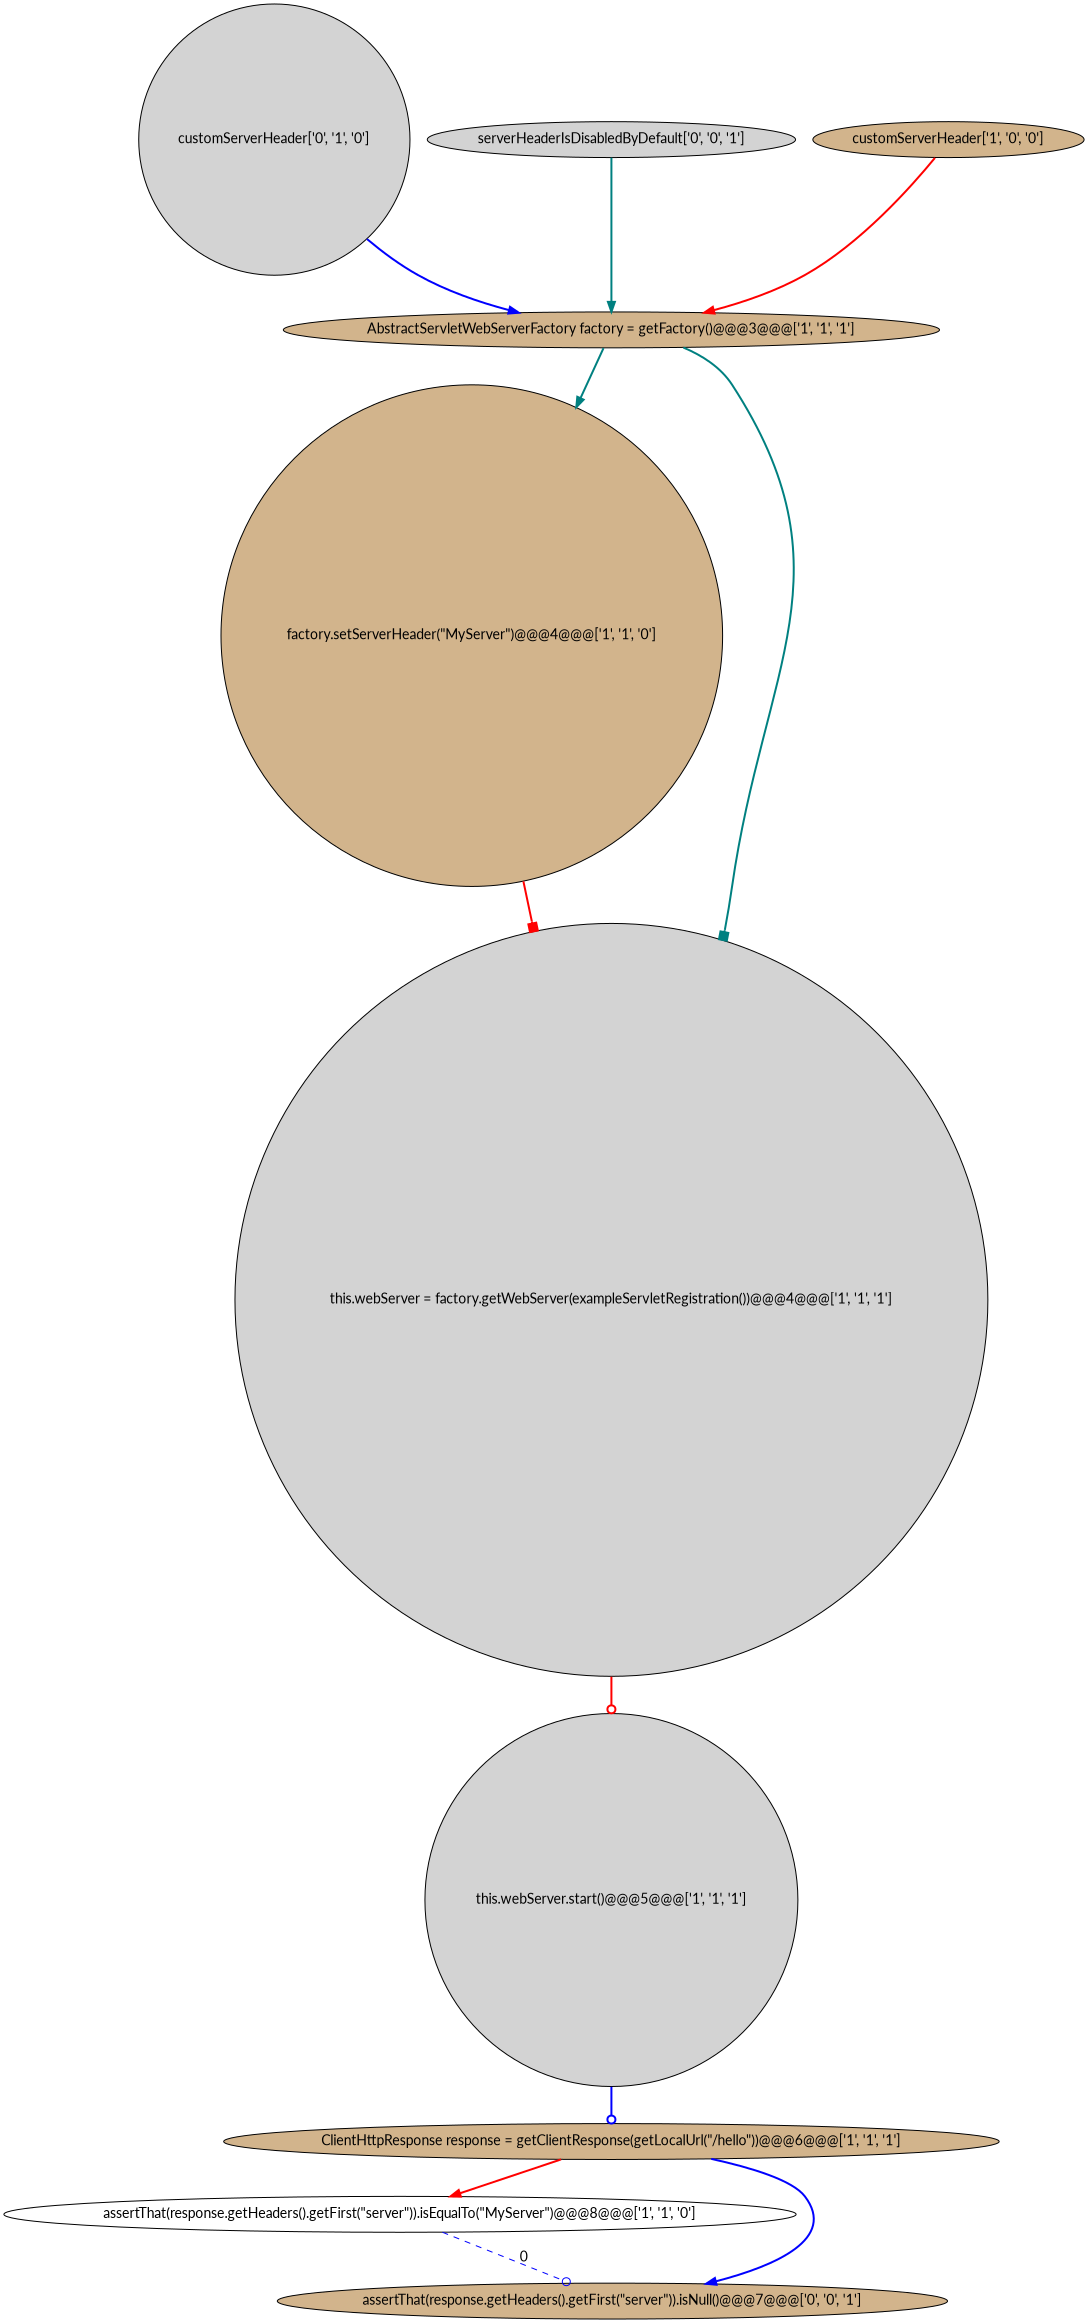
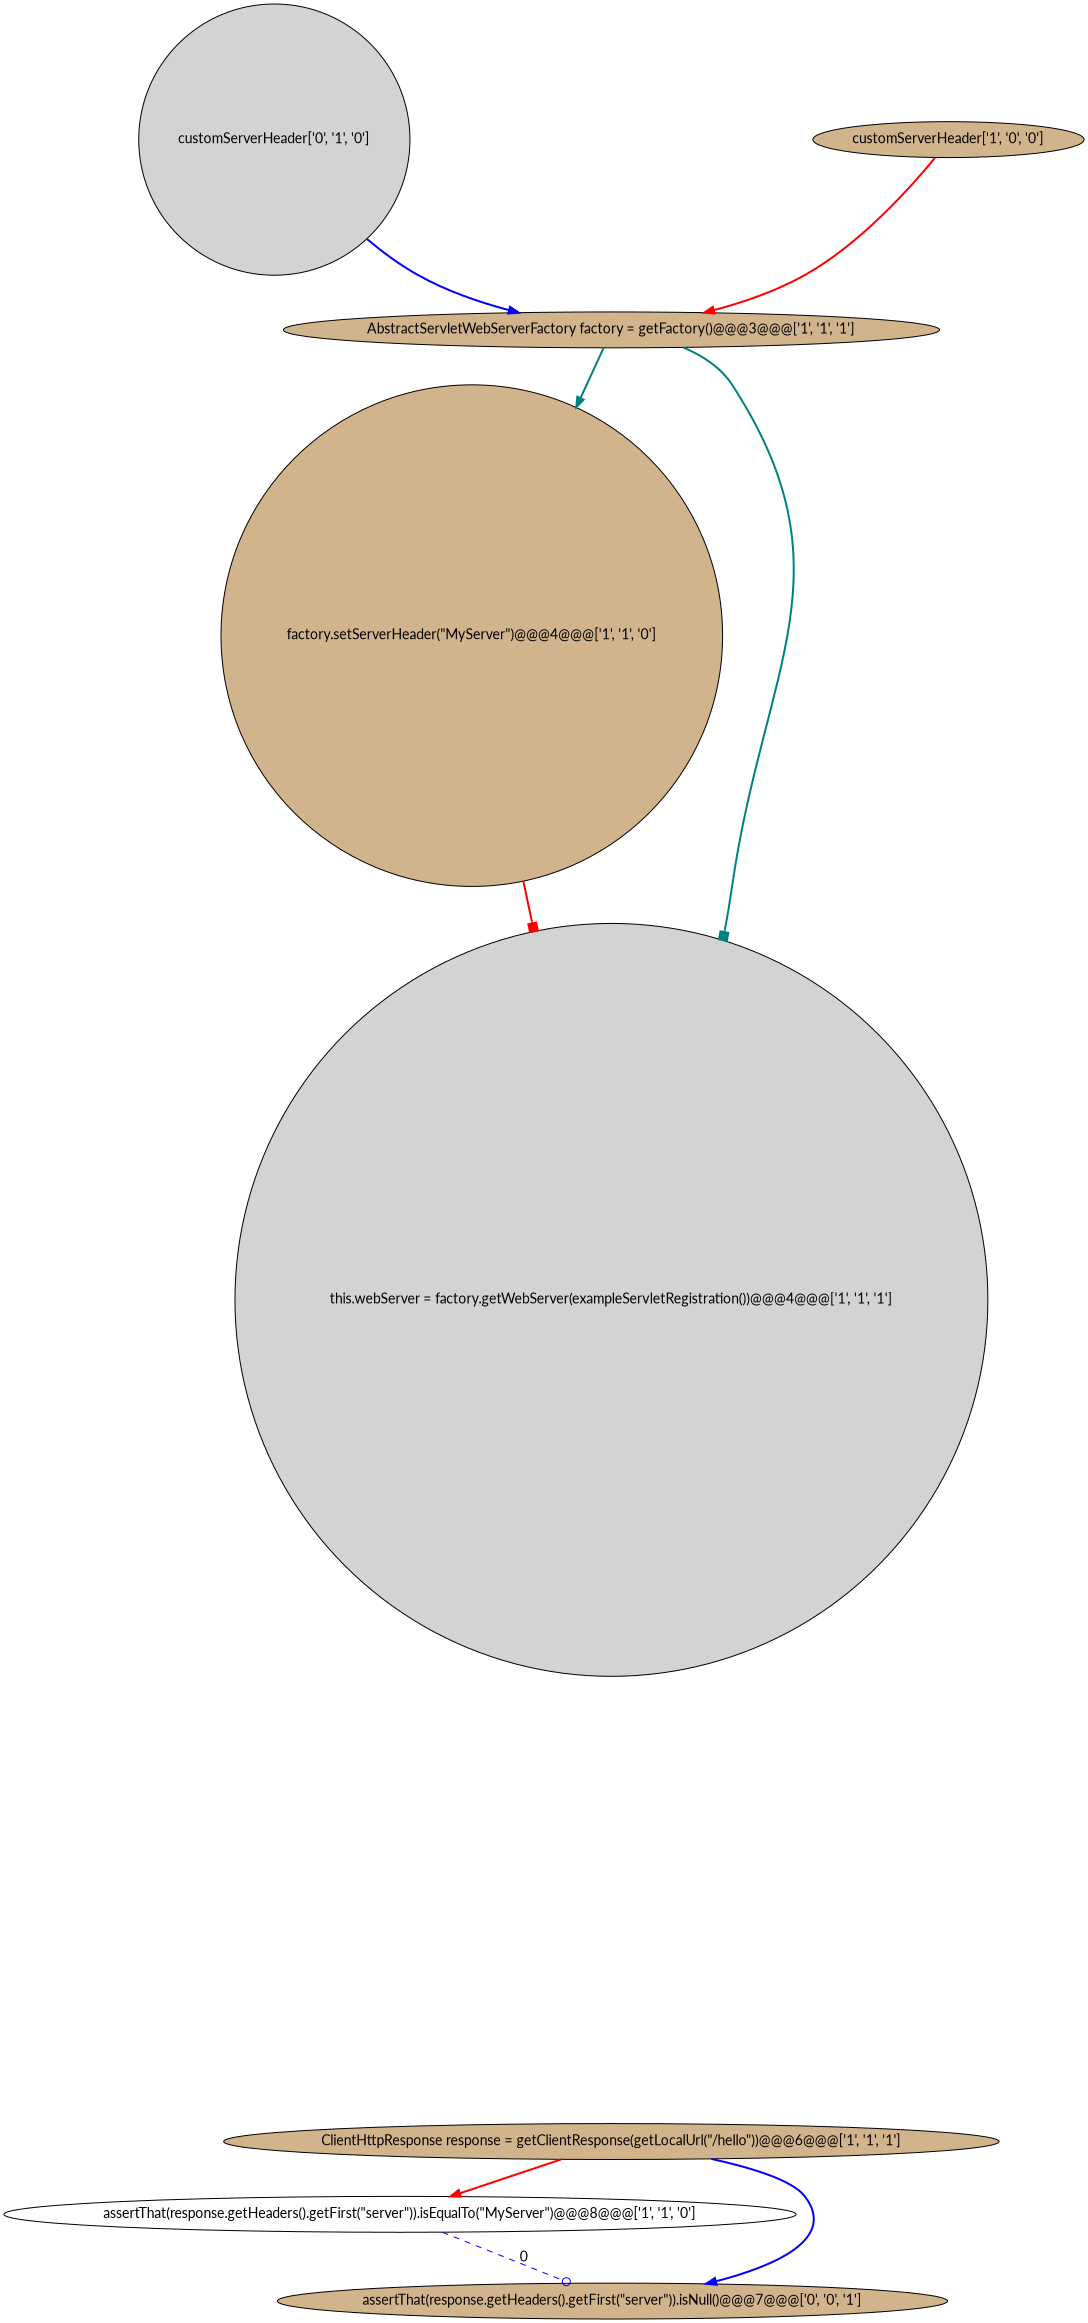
(611, 140) -> none
(611, 1900) -> none
